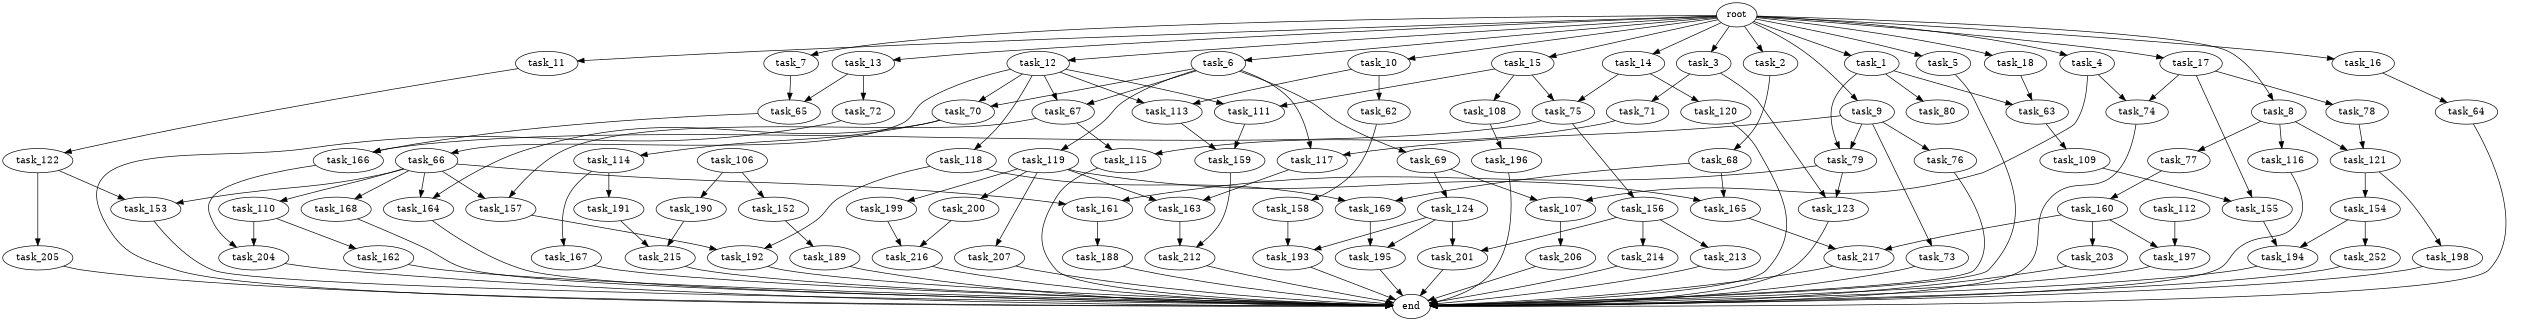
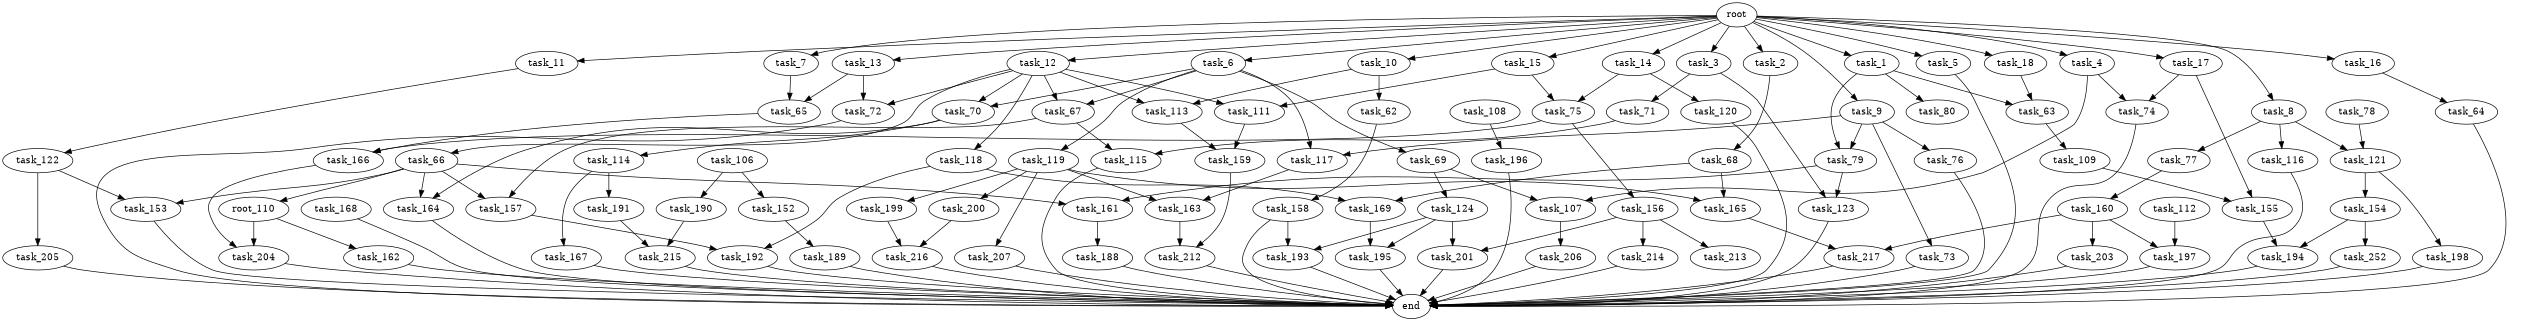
(1506, 85) -> none
(2271, 87) -> none
none -> (930, 93)
(385, 183) -> none
(254, 209) -> (254, 209)
(1569, 289) -> (1284, 288)
